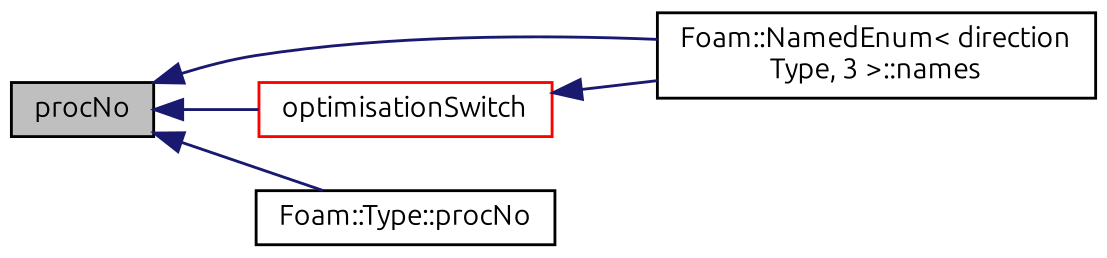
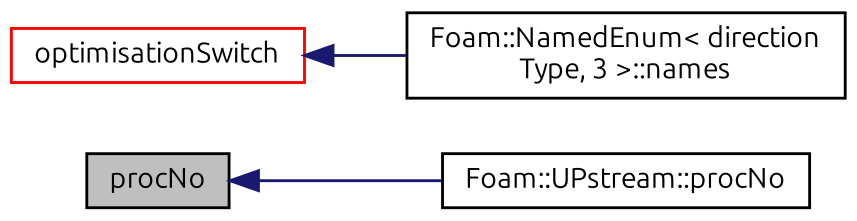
(418, 40) -> none
(221, 110) -> none
(406, 218) -> (626, 181)
